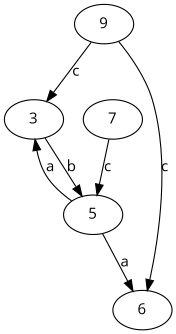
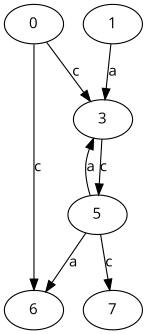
(104, 24) -> (34, 24)
none -> (113, 24)
(104, 162) -> (104, 257)
(72, 167) -> (104, 167)
